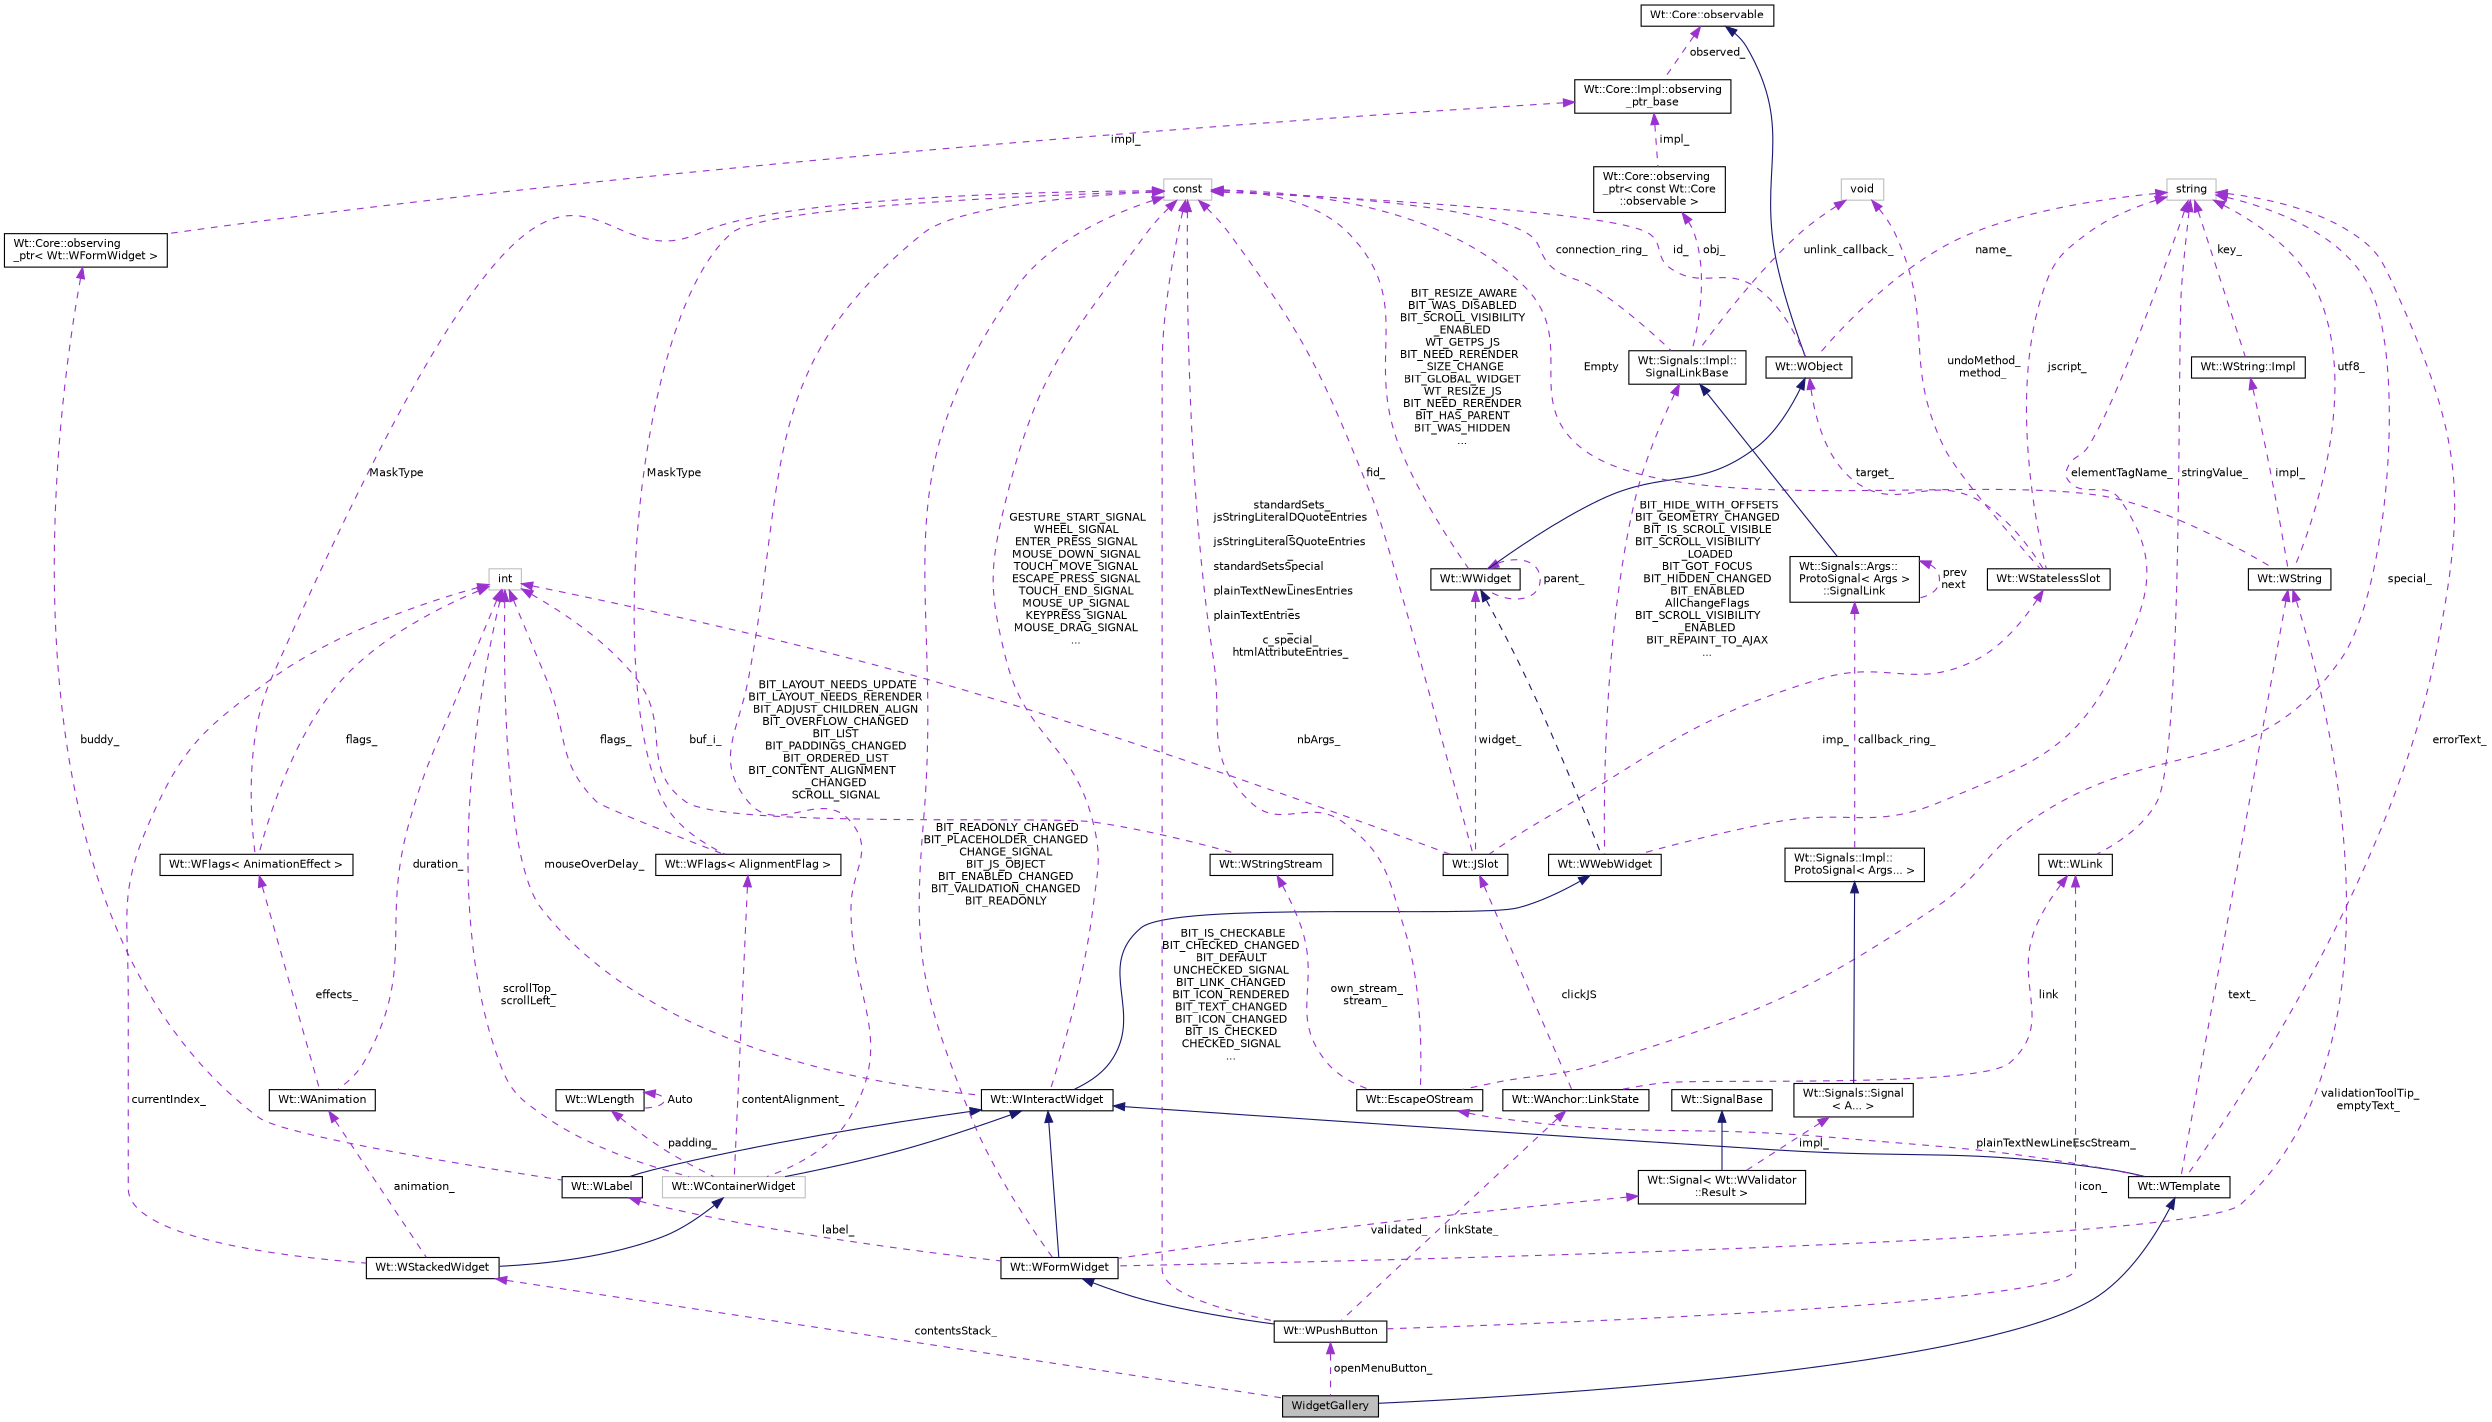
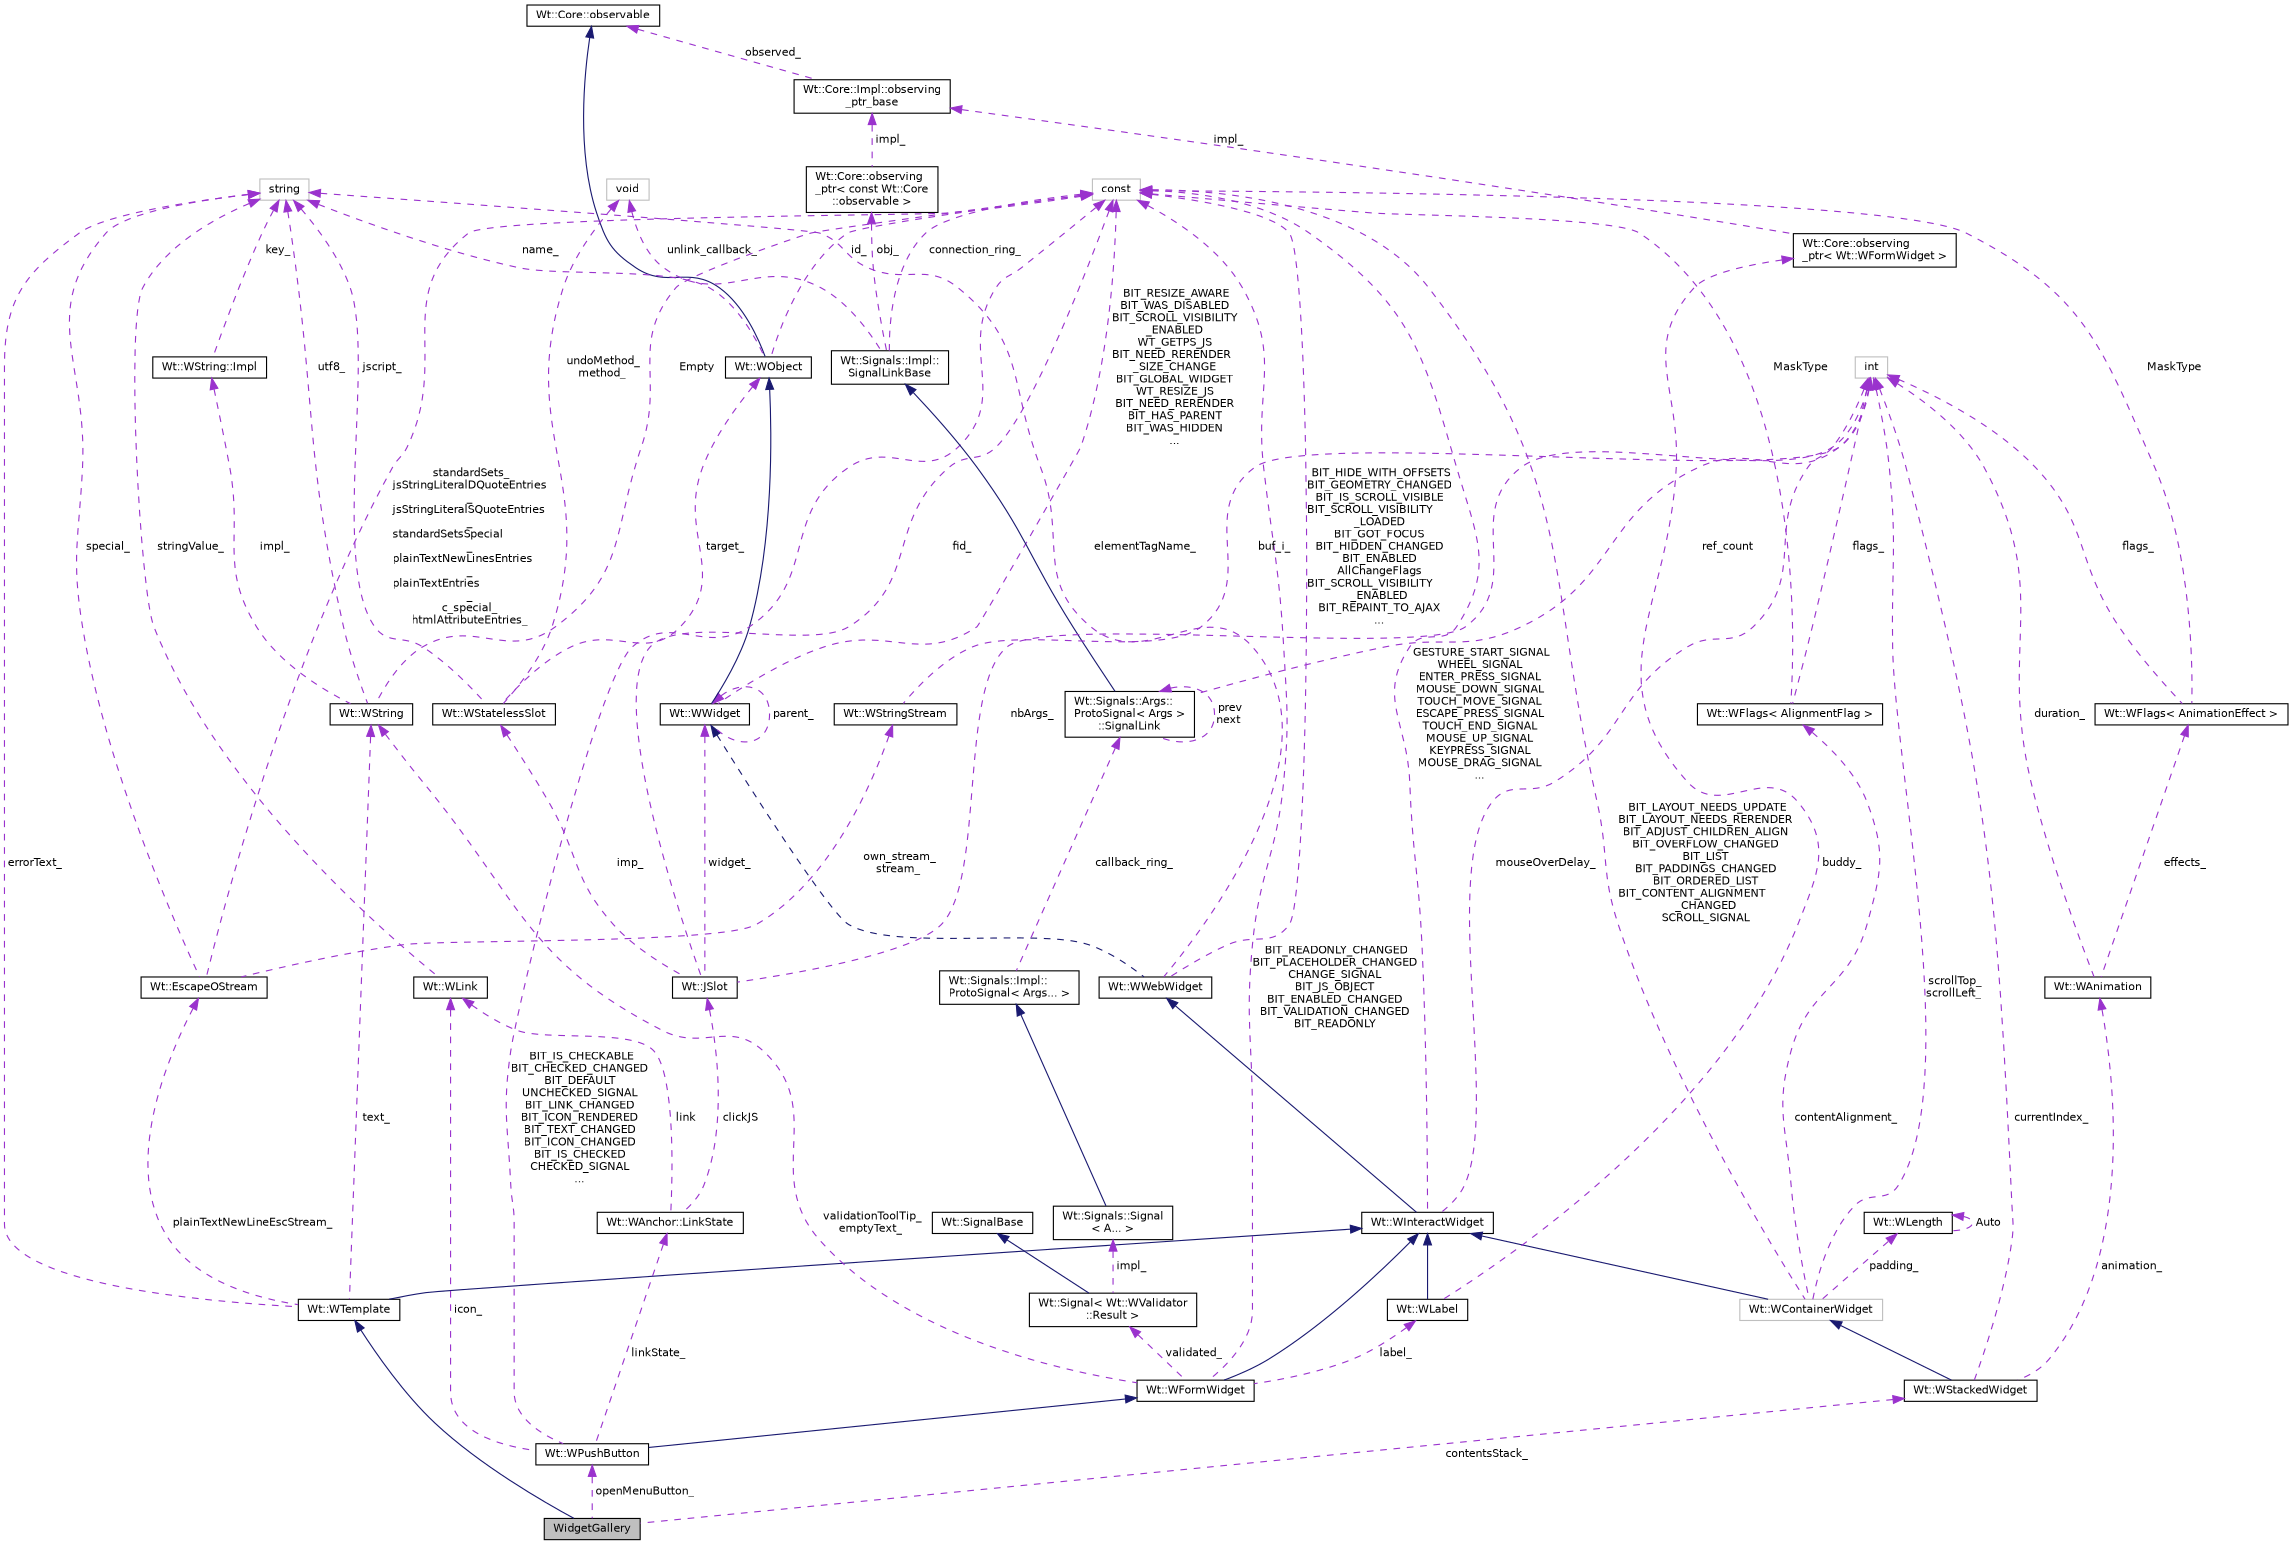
none -> (1570, 594)
(1615, 620) -> (1307, 573)
